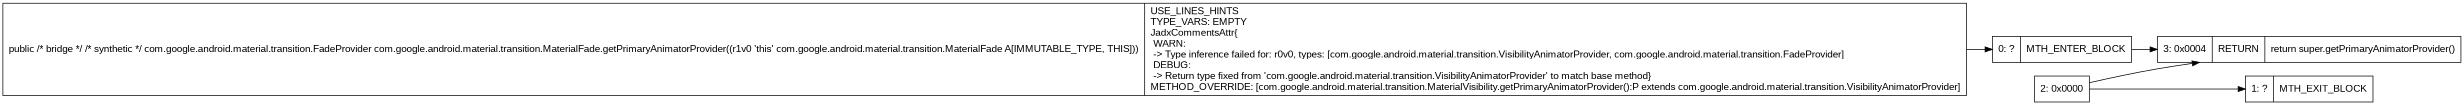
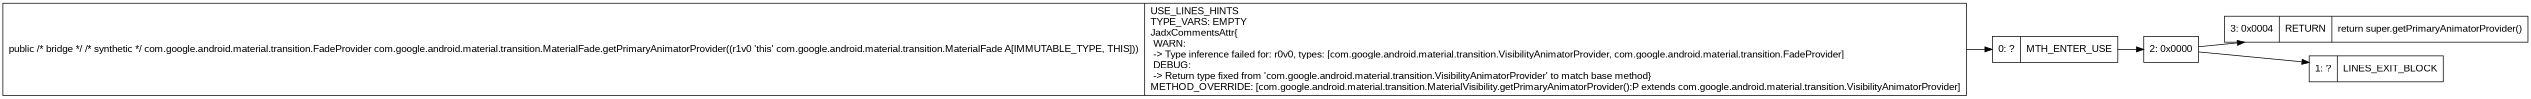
(2076, 49) -> (2069, 49)
(2141, 49) -> (2127, 49)
(2323, 89) -> (2390, 68)
